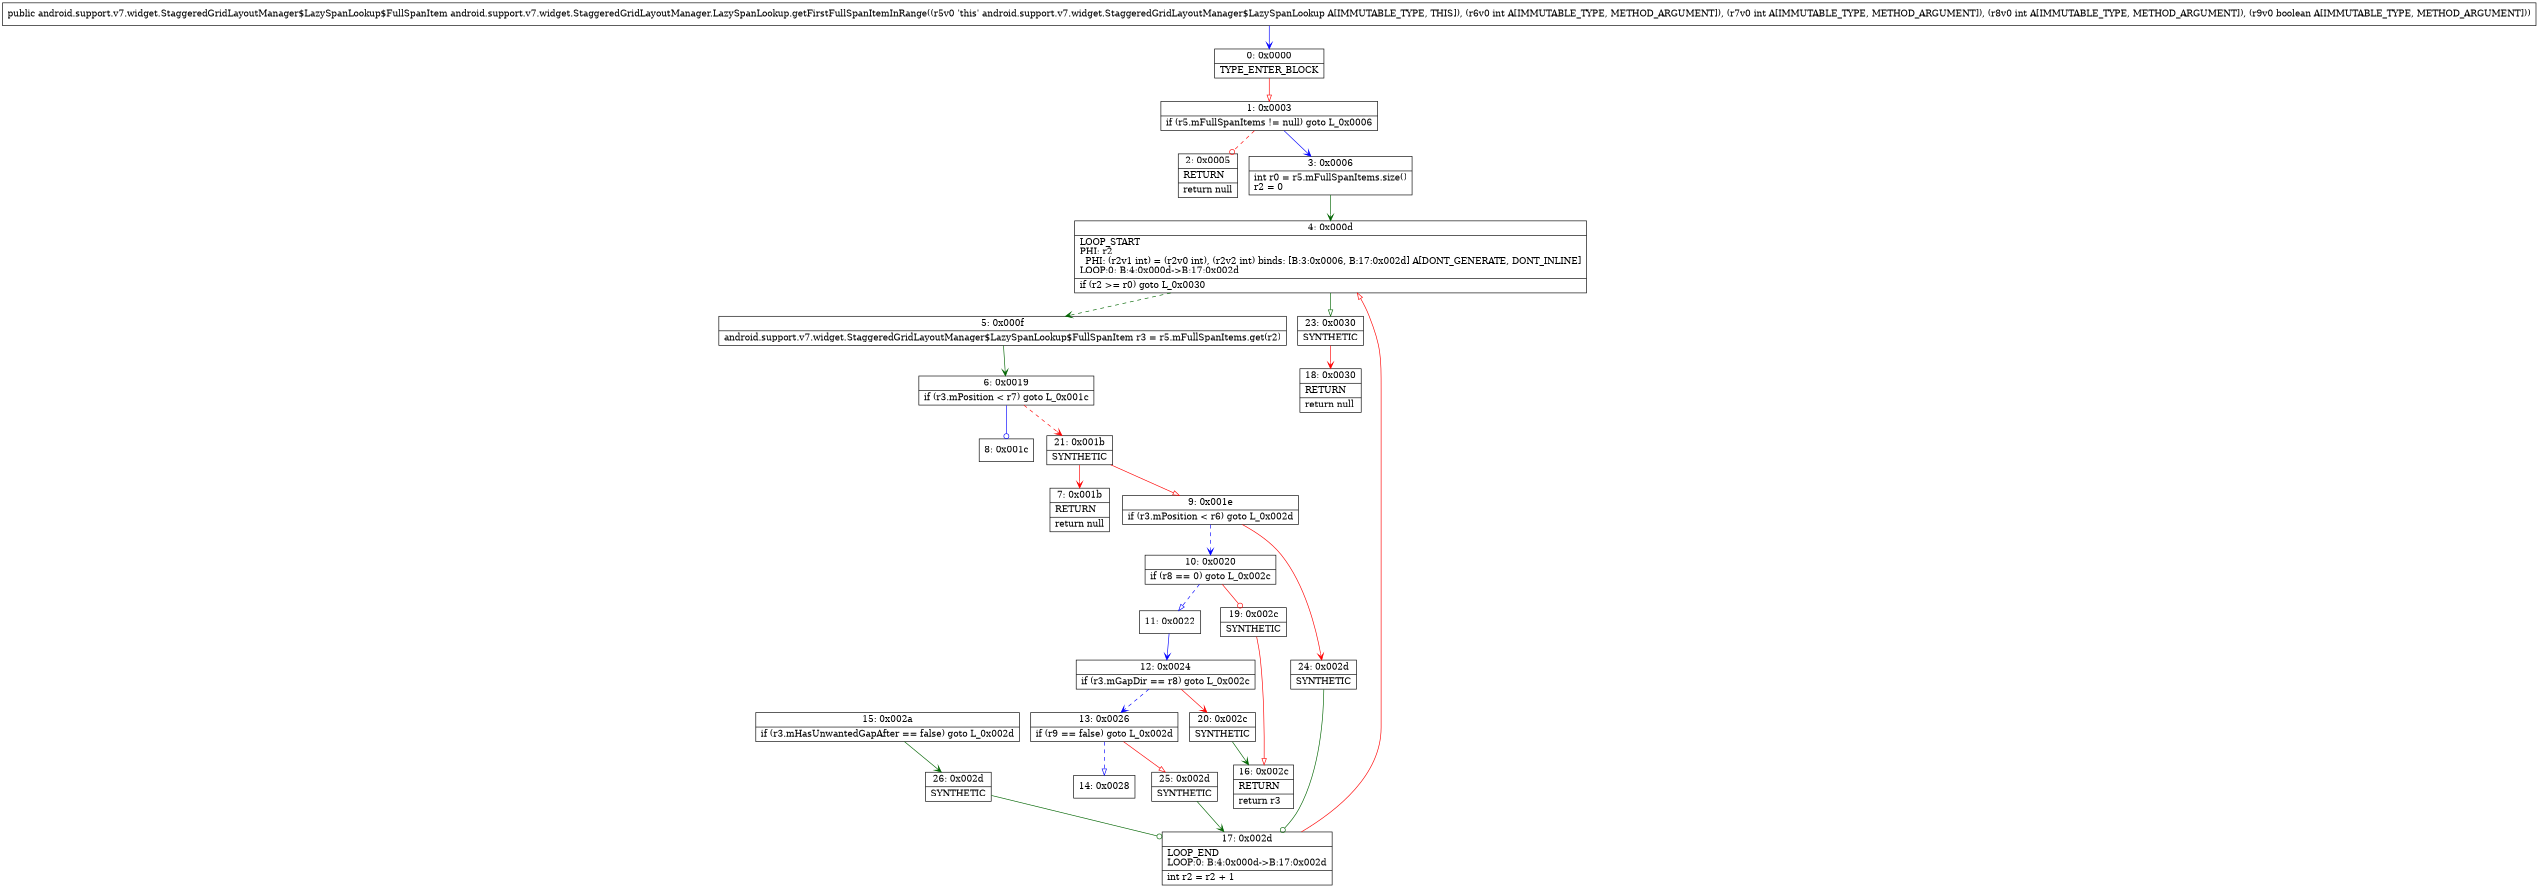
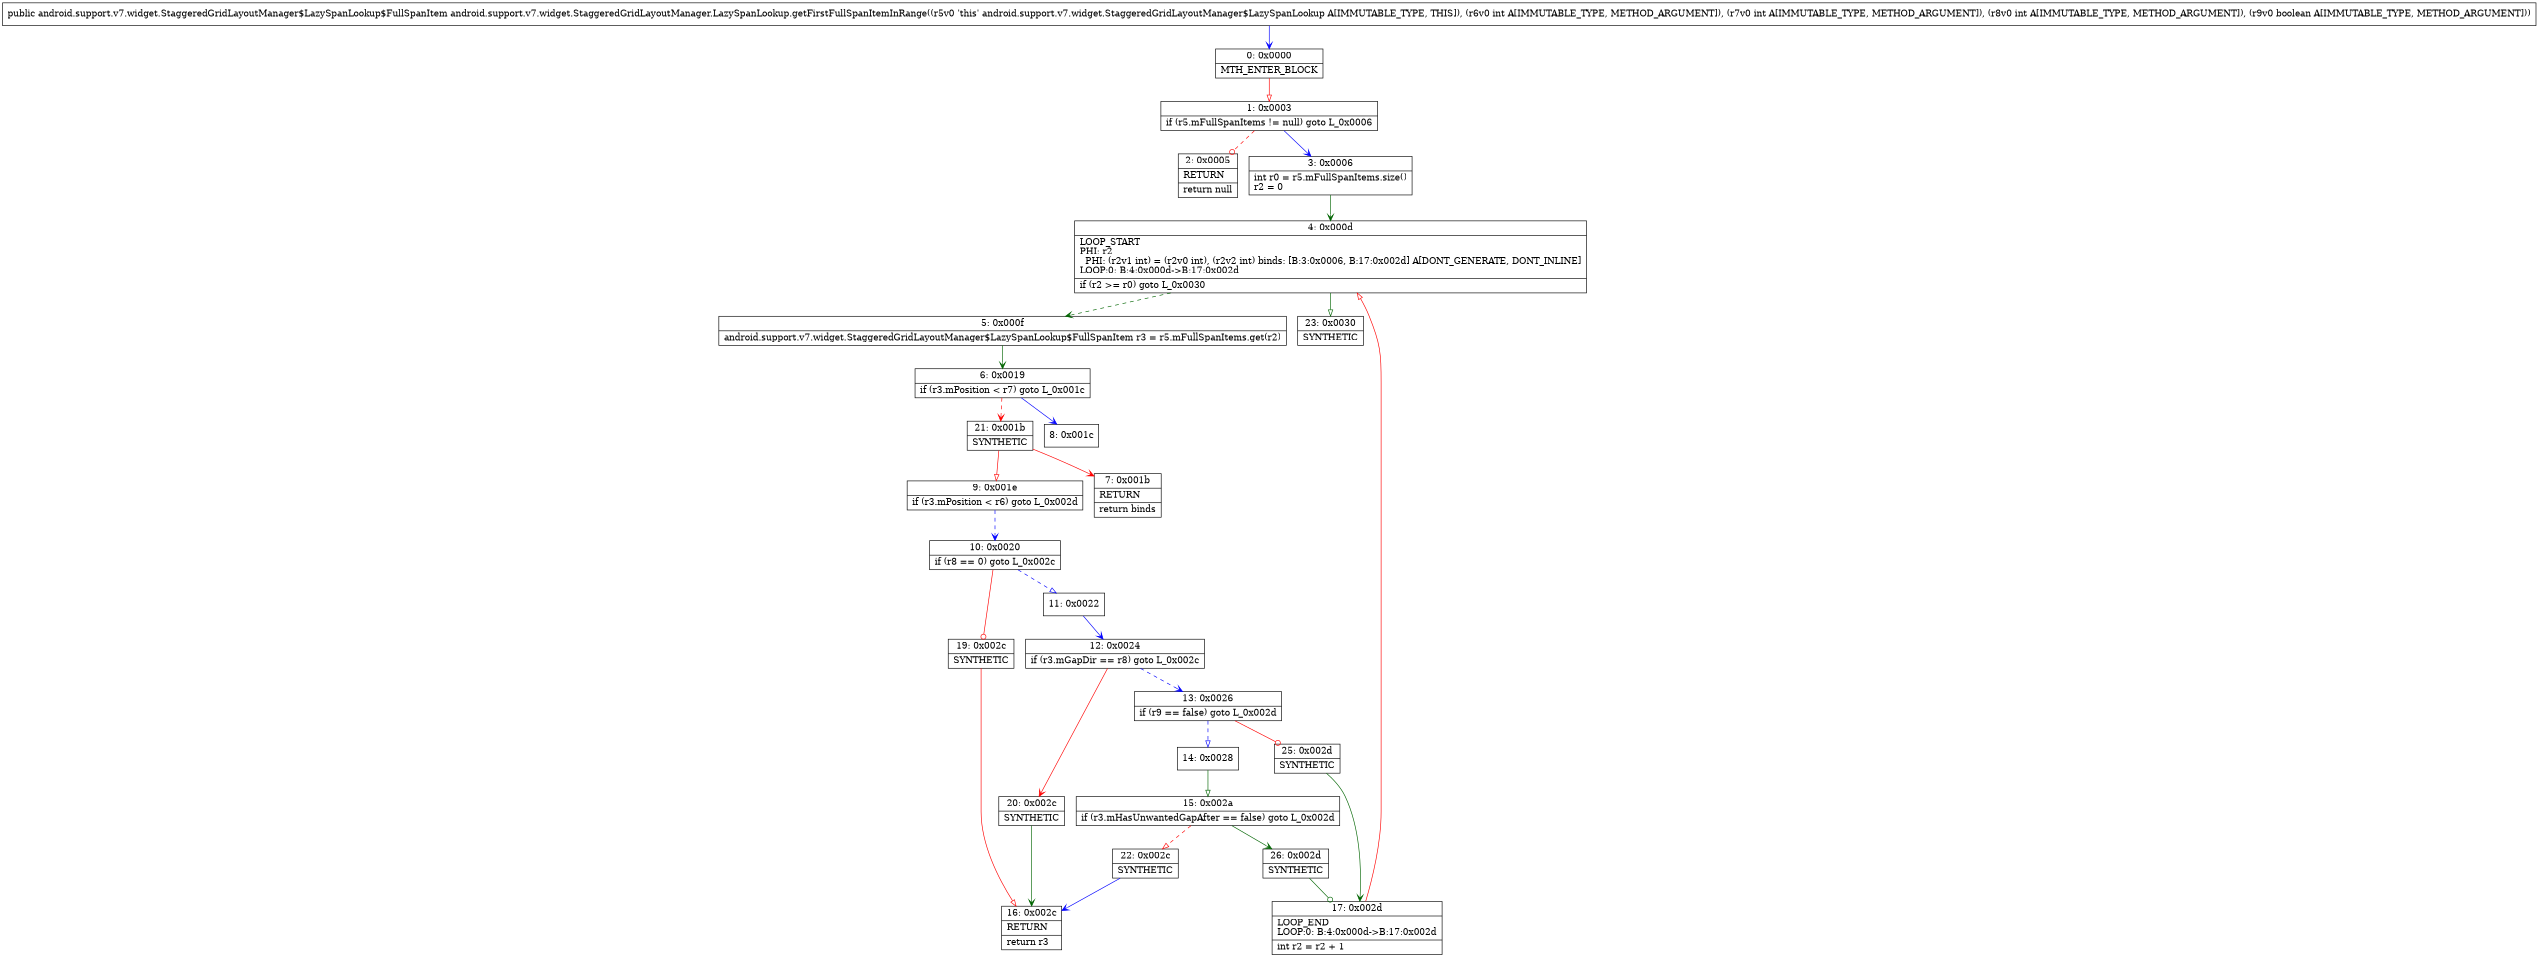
(1269, 70) -> (1269, 70)
(1331, 391) -> none
(1006, 419) -> (1037, 409)
(1080, 524) -> (1128, 510)
(1324, 675) -> none
(1142, 755) -> (1255, 731)
none -> (1208, 780)
none -> (1145, 864)
